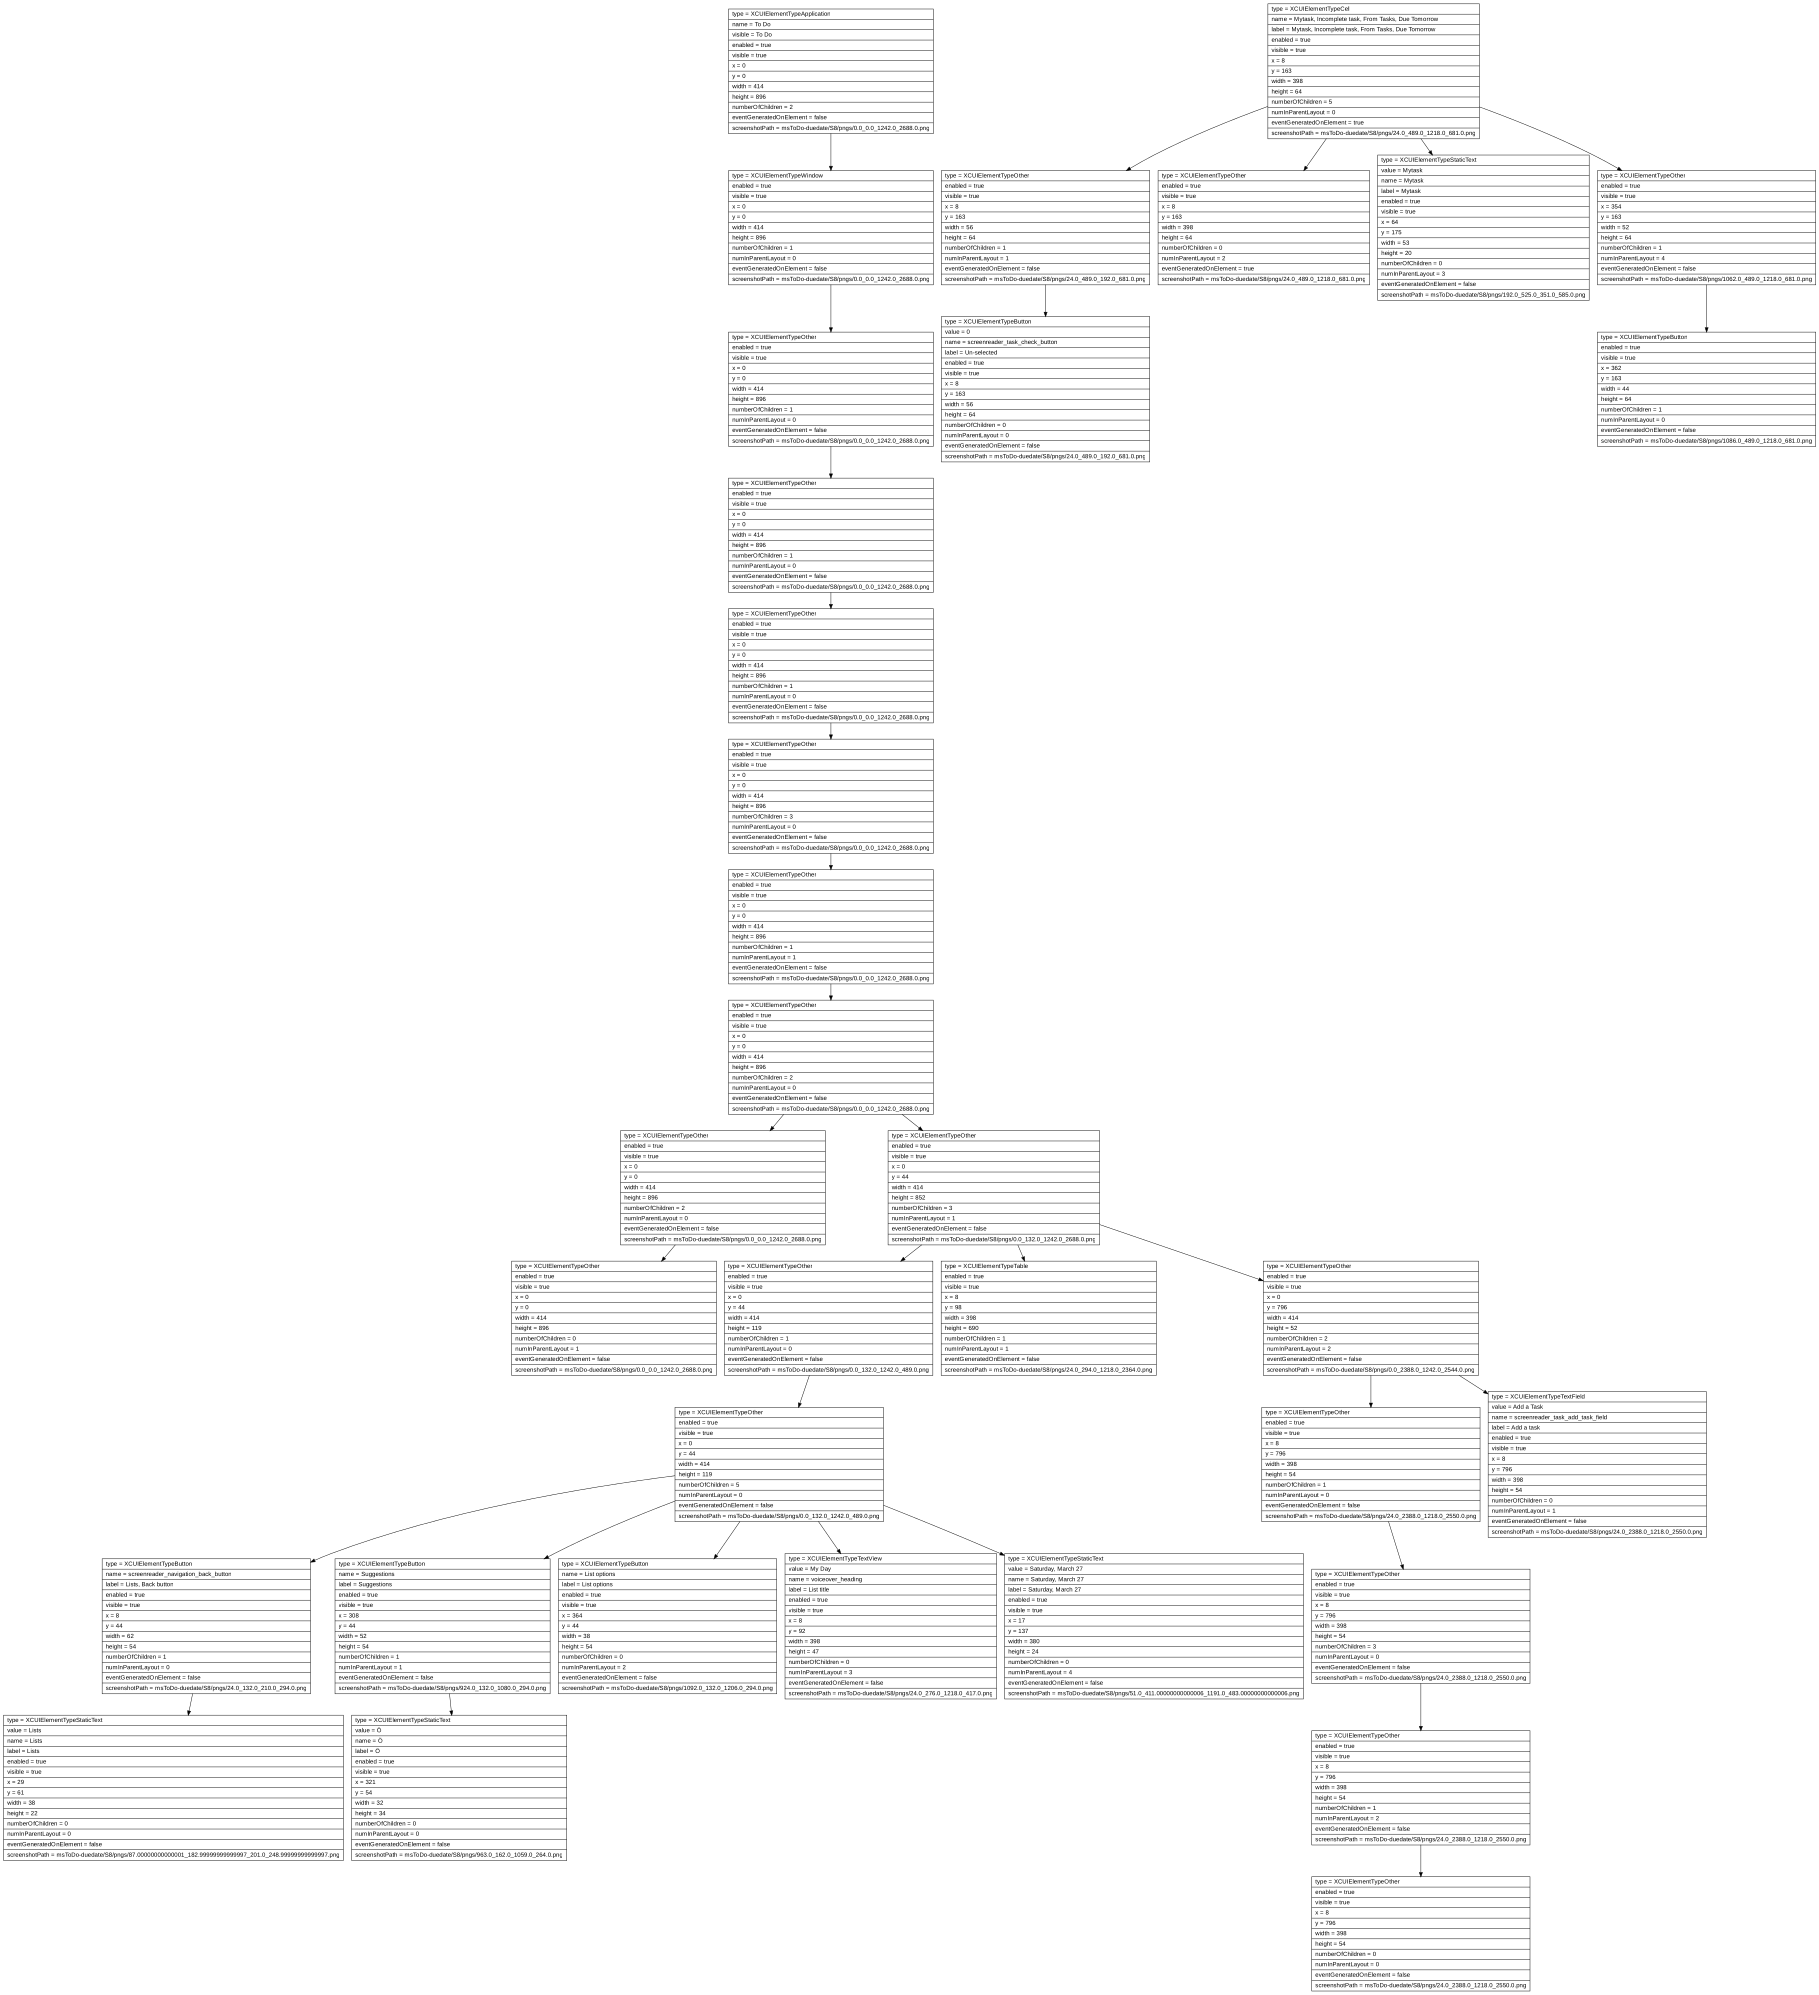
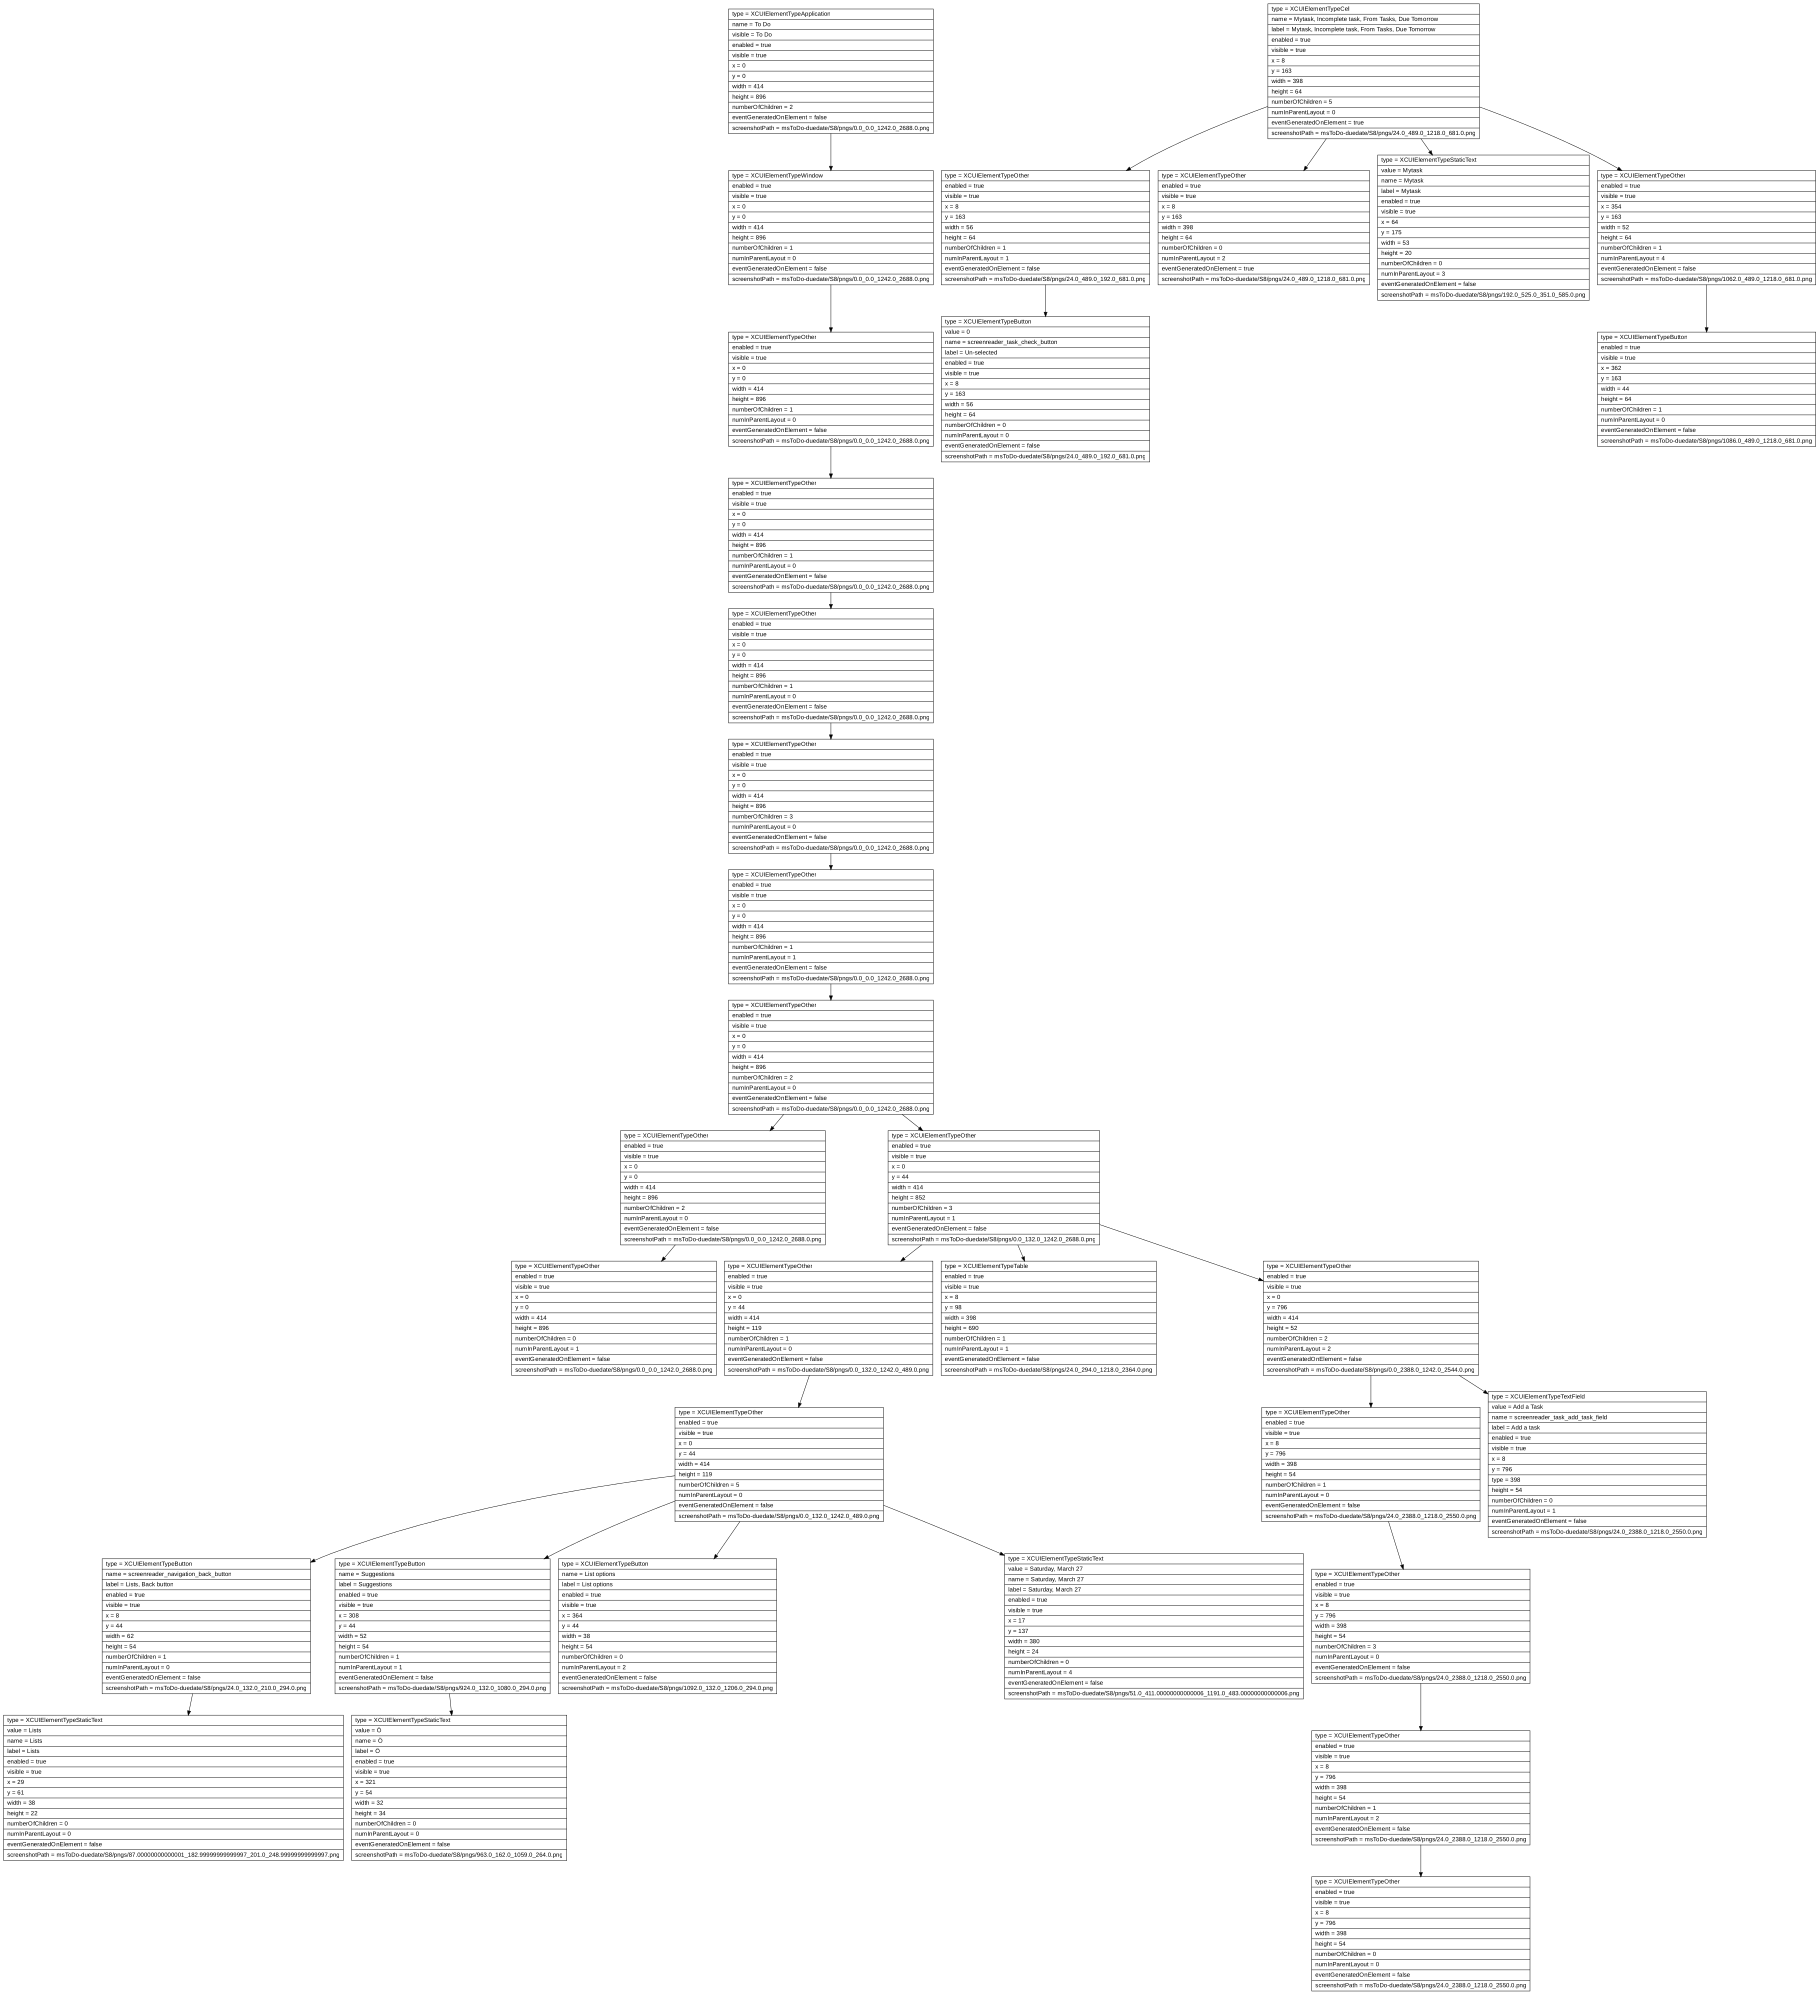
(1507, 1480) -> (1506, 1480)
(891, 1626) -> none
